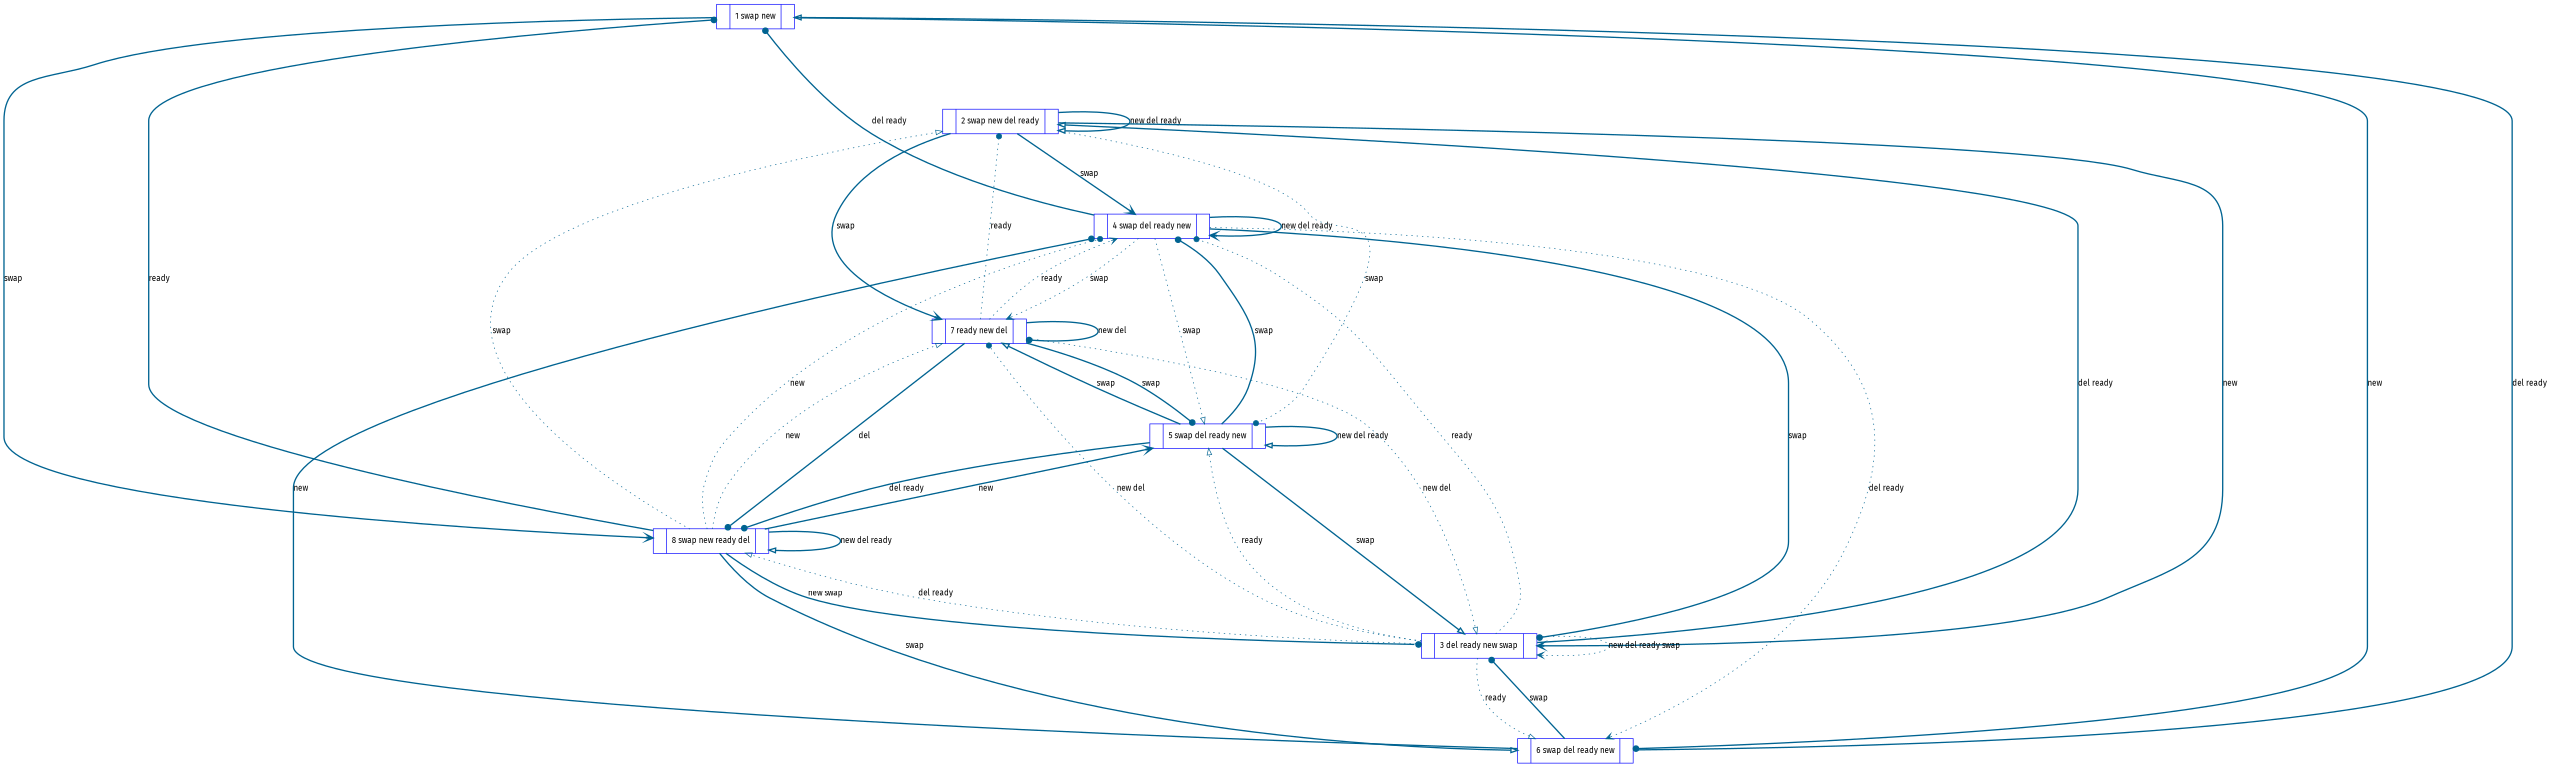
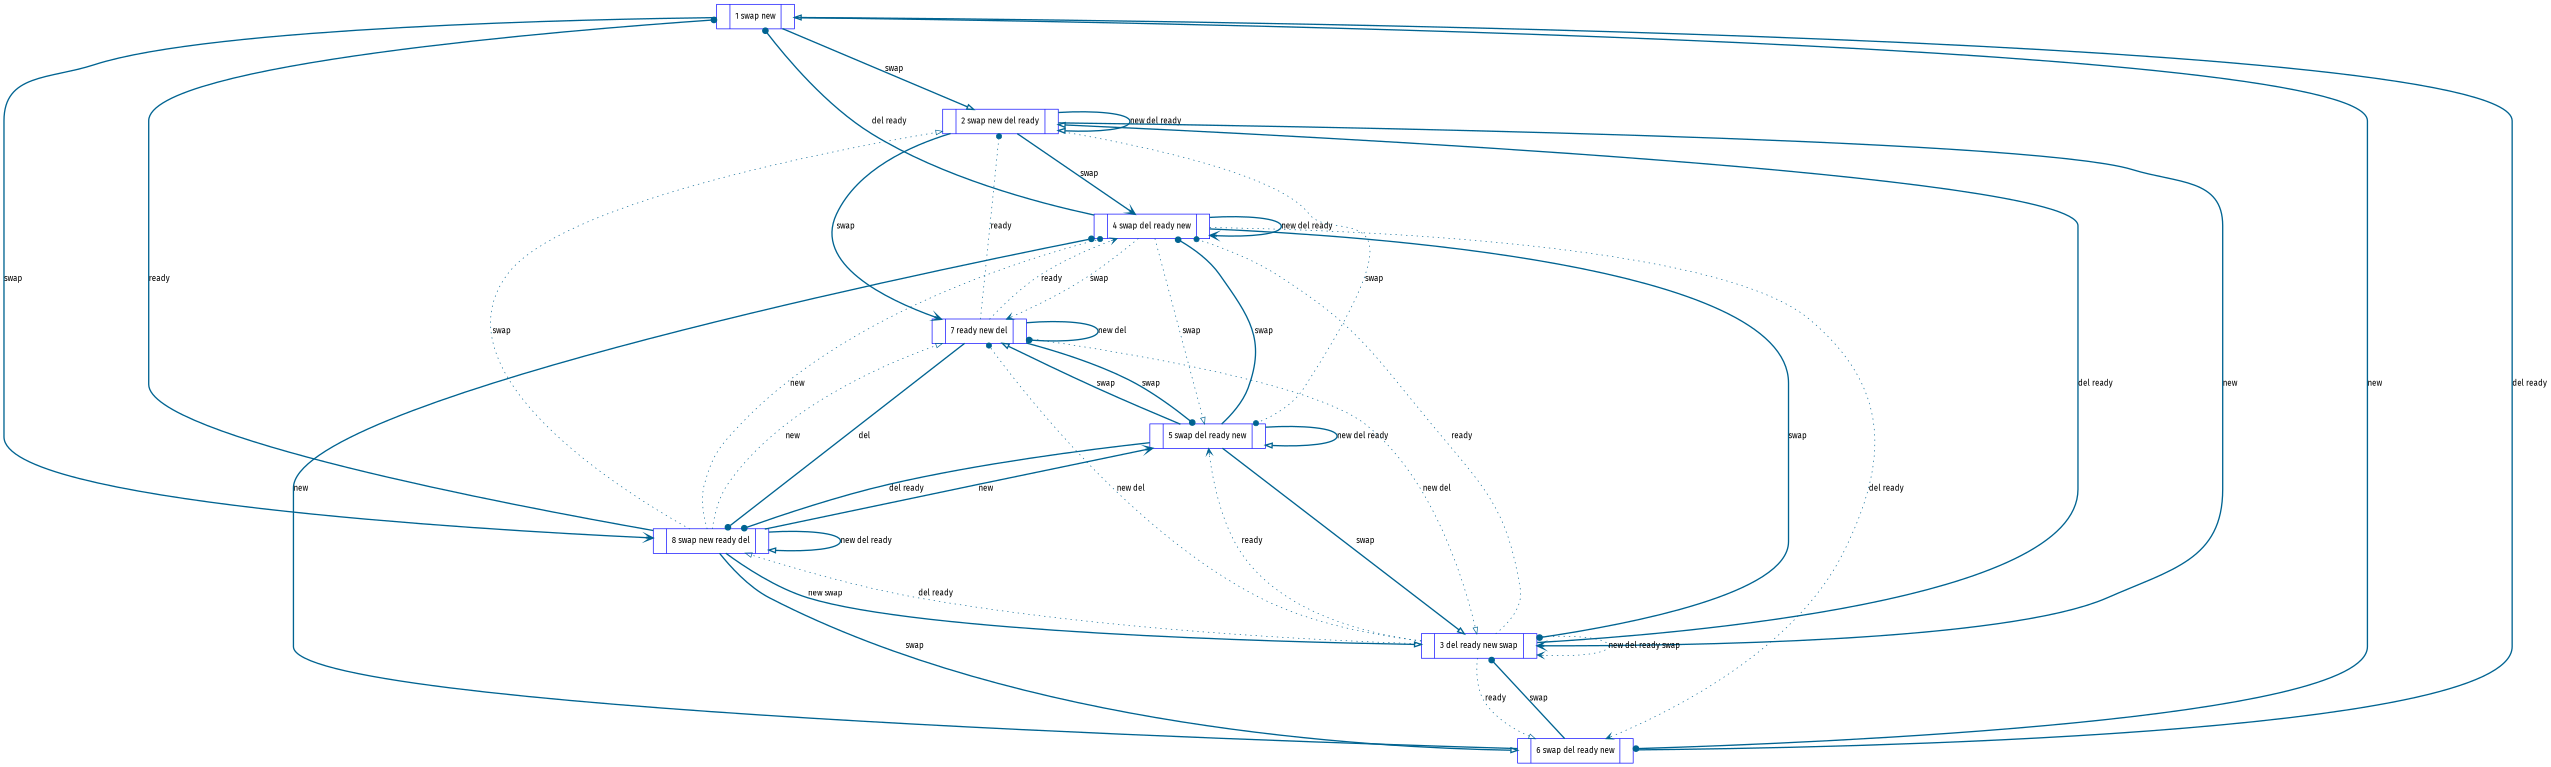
none -> (875, 68)
(1277, 590) -> (1277, 590)
(1063, 631) -> (1063, 631)
